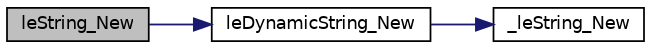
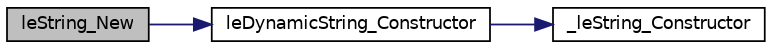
(321, 24) -> (351, 24)
(569, 24) -> (659, 24)
